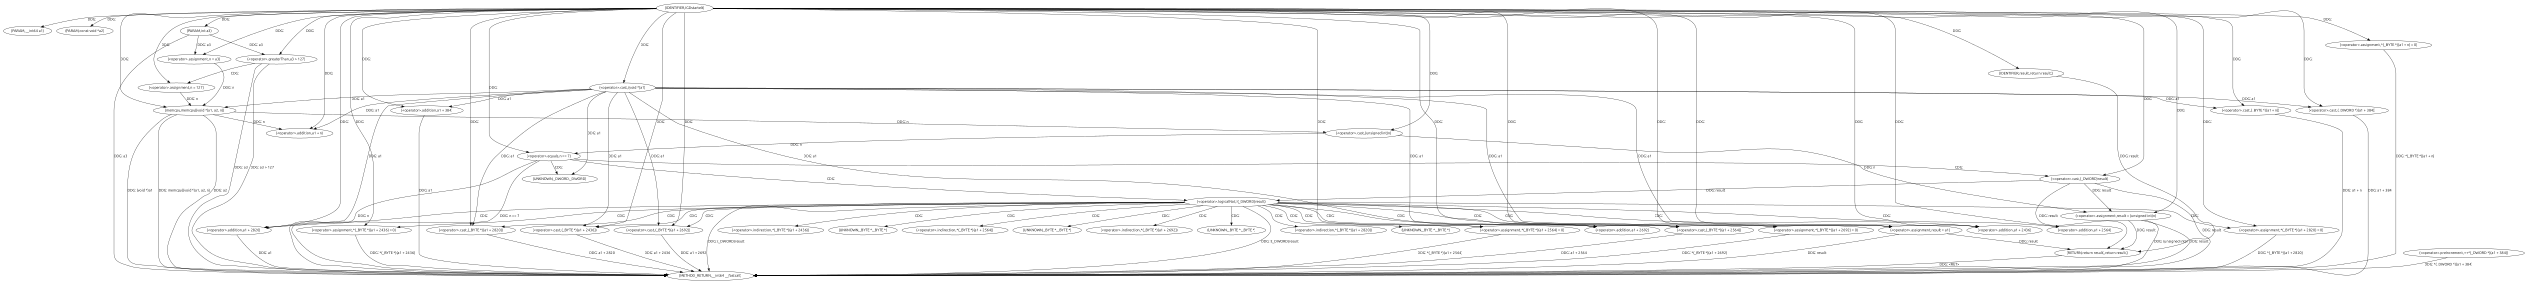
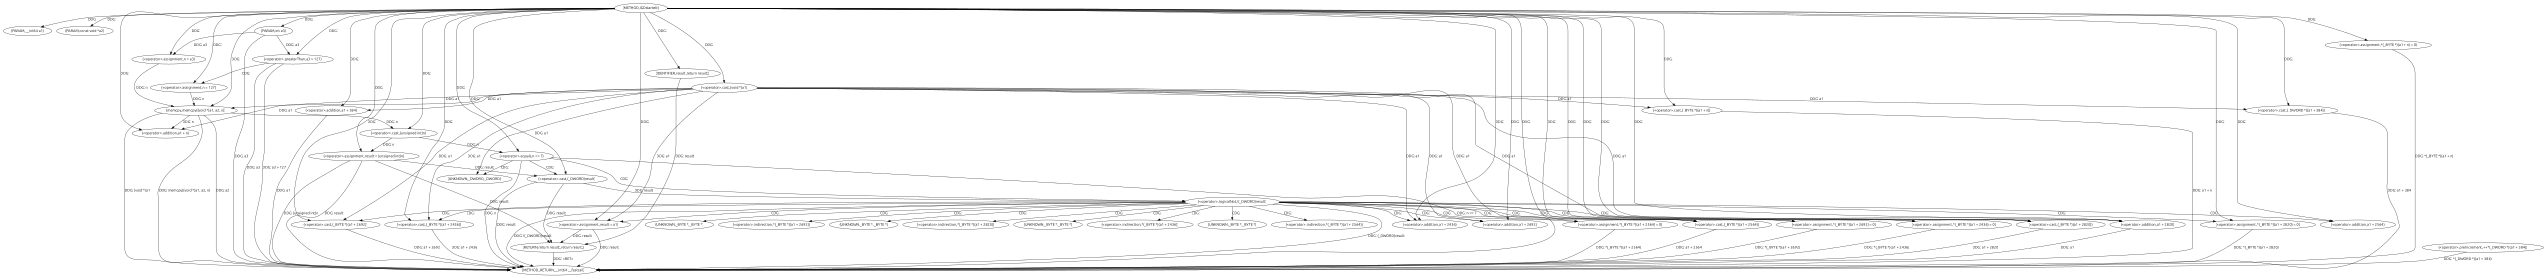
(685, 8) -> (641, 8)
(2097, 197) -> (464, 168)
